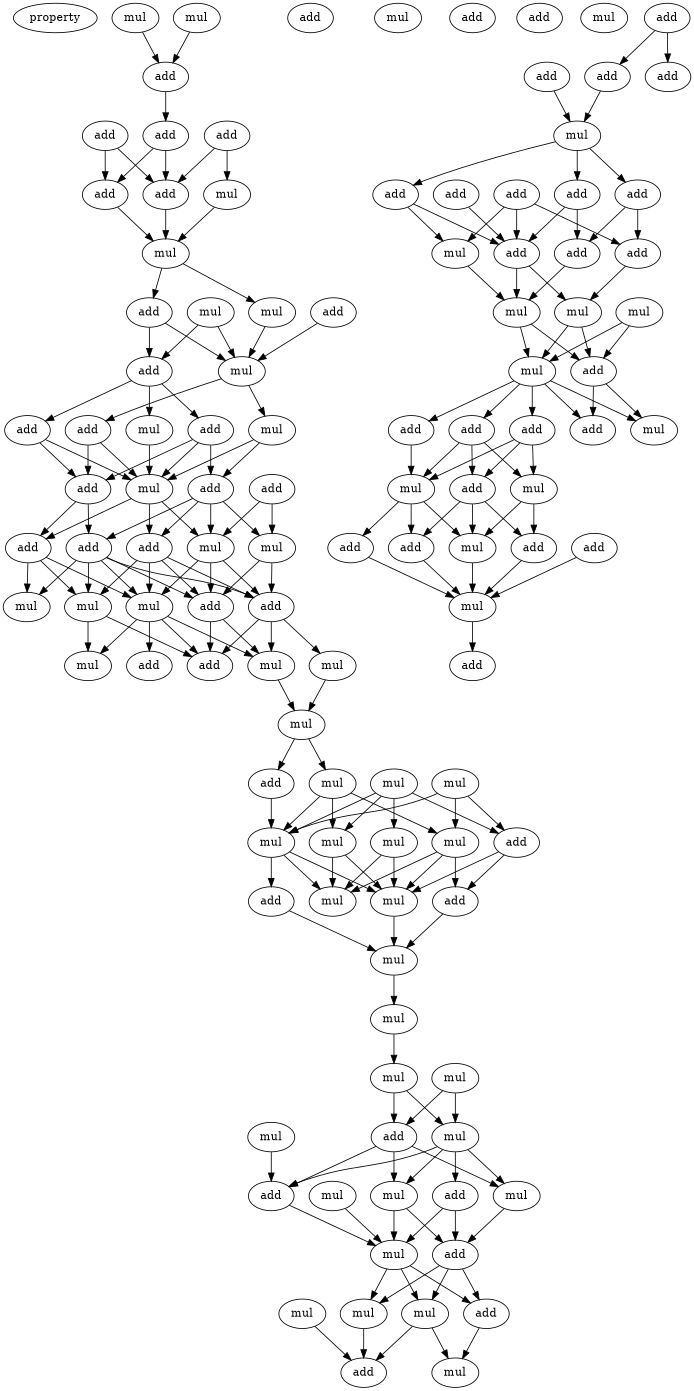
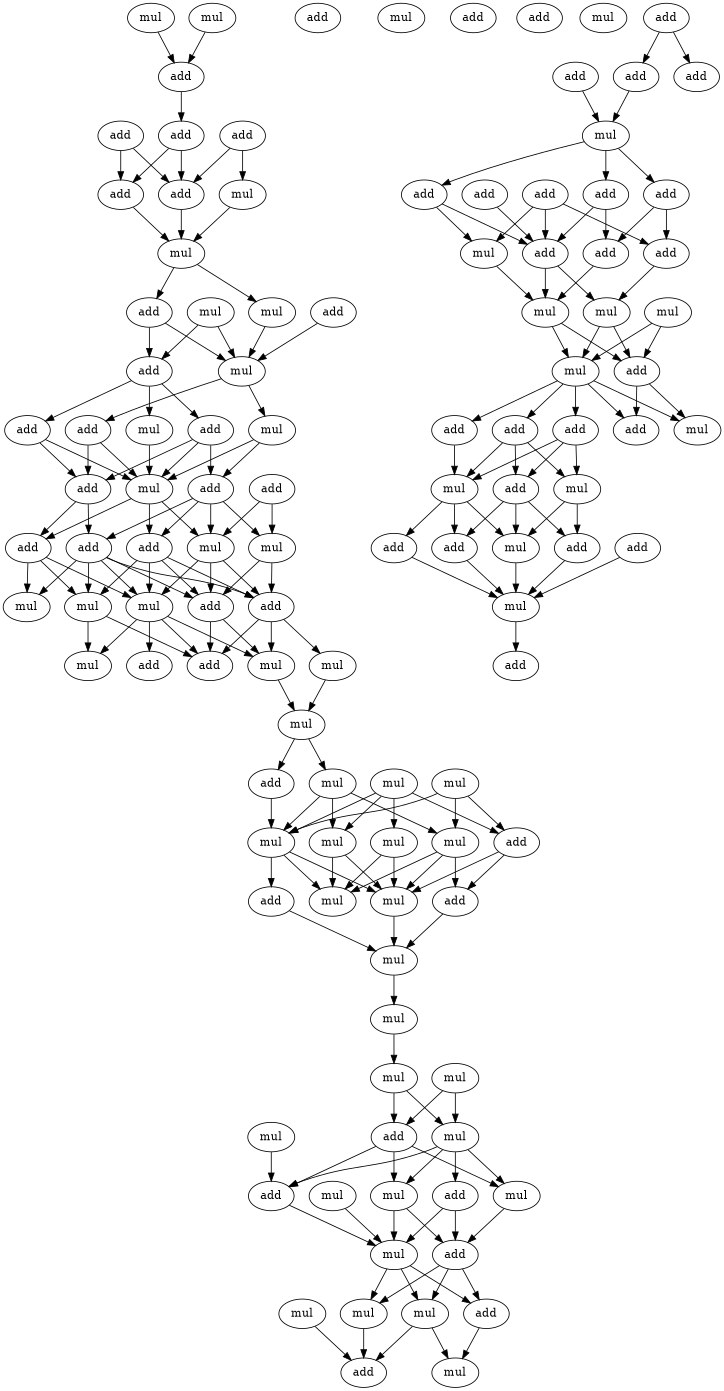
(55, 18) -> none
